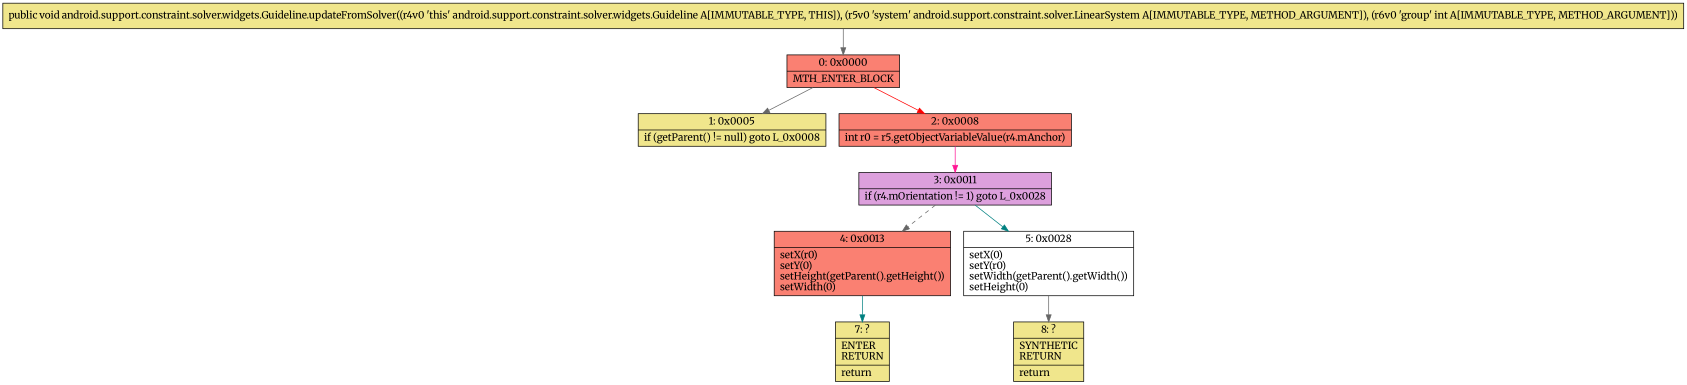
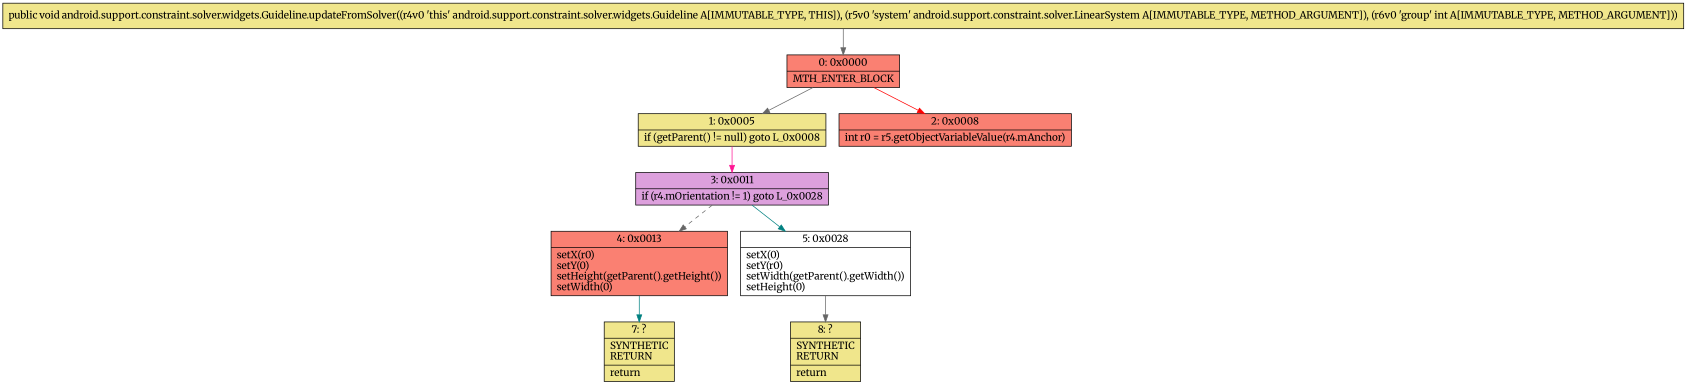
(955, 156) -> (732, 156)
(858, 346) -> (639, 346)
